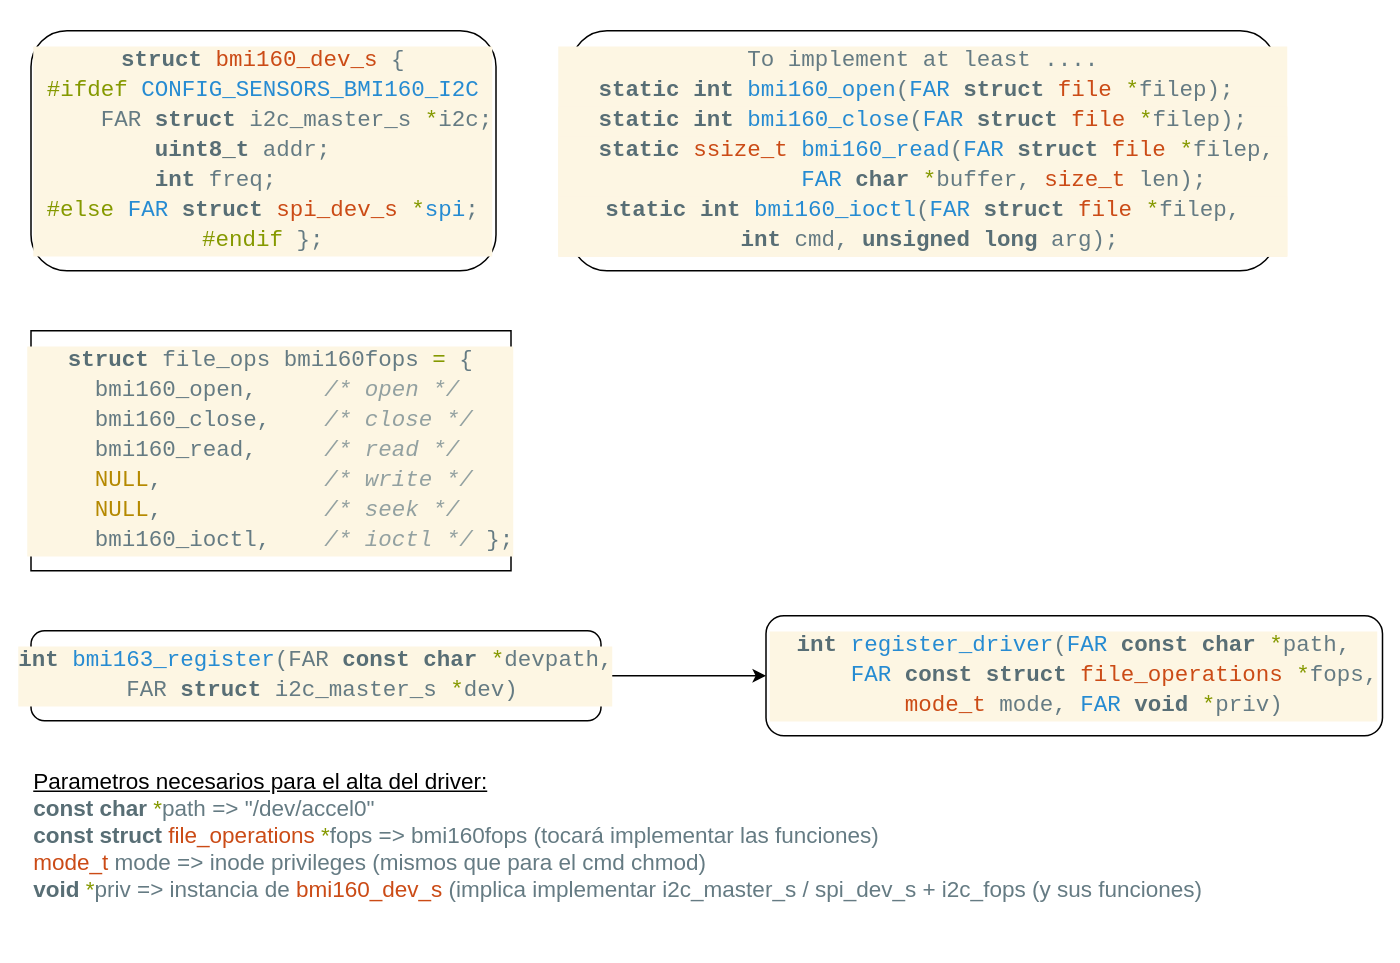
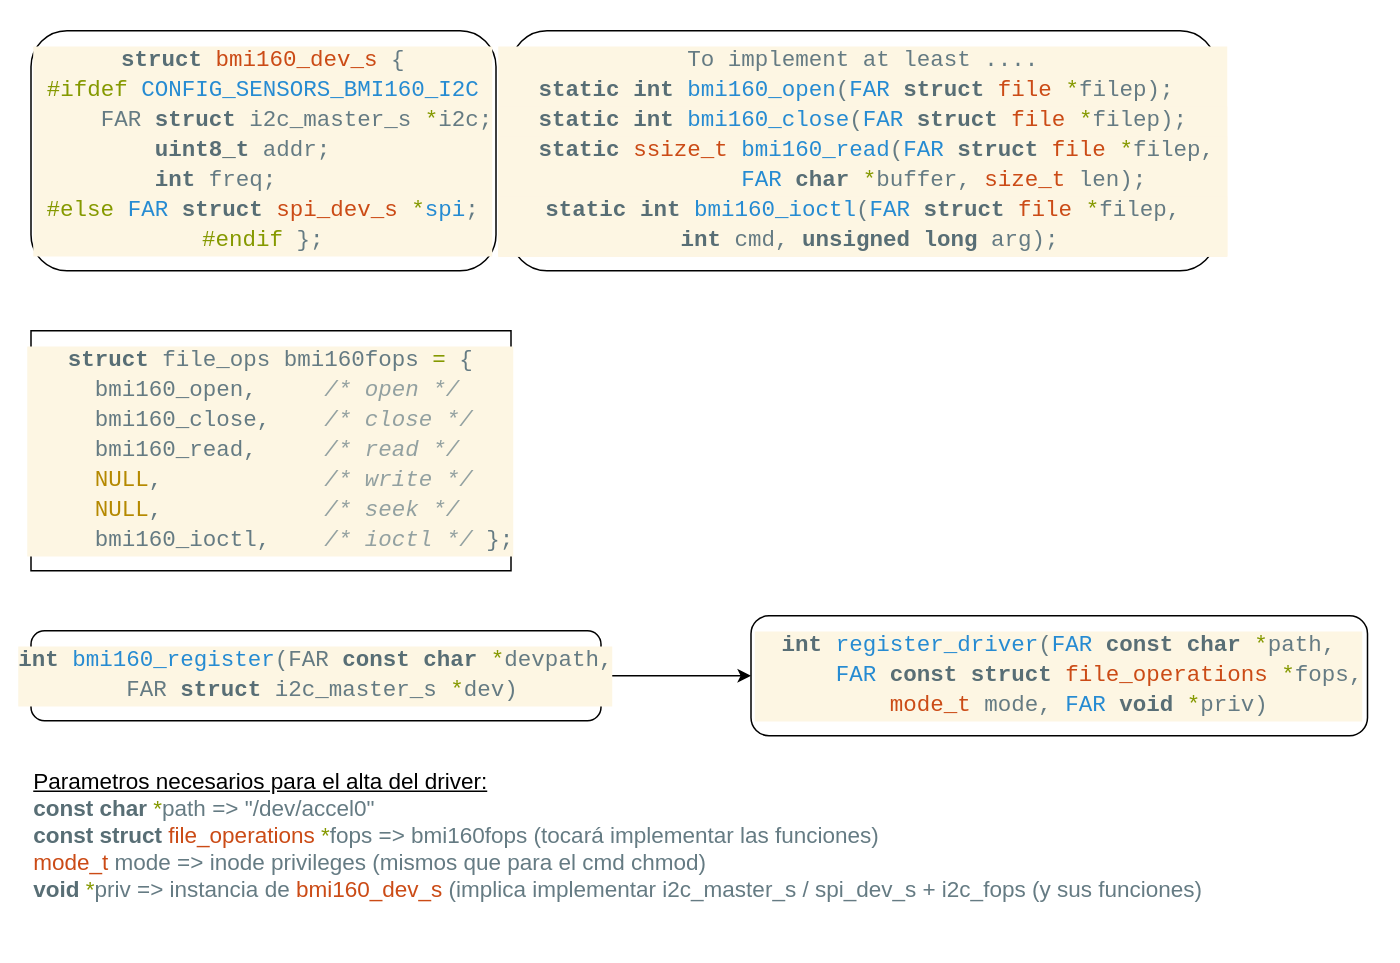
(923, 151) -> (863, 151)
(316, 676) -> (316, 676)
(1074, 676) -> (1059, 676)
